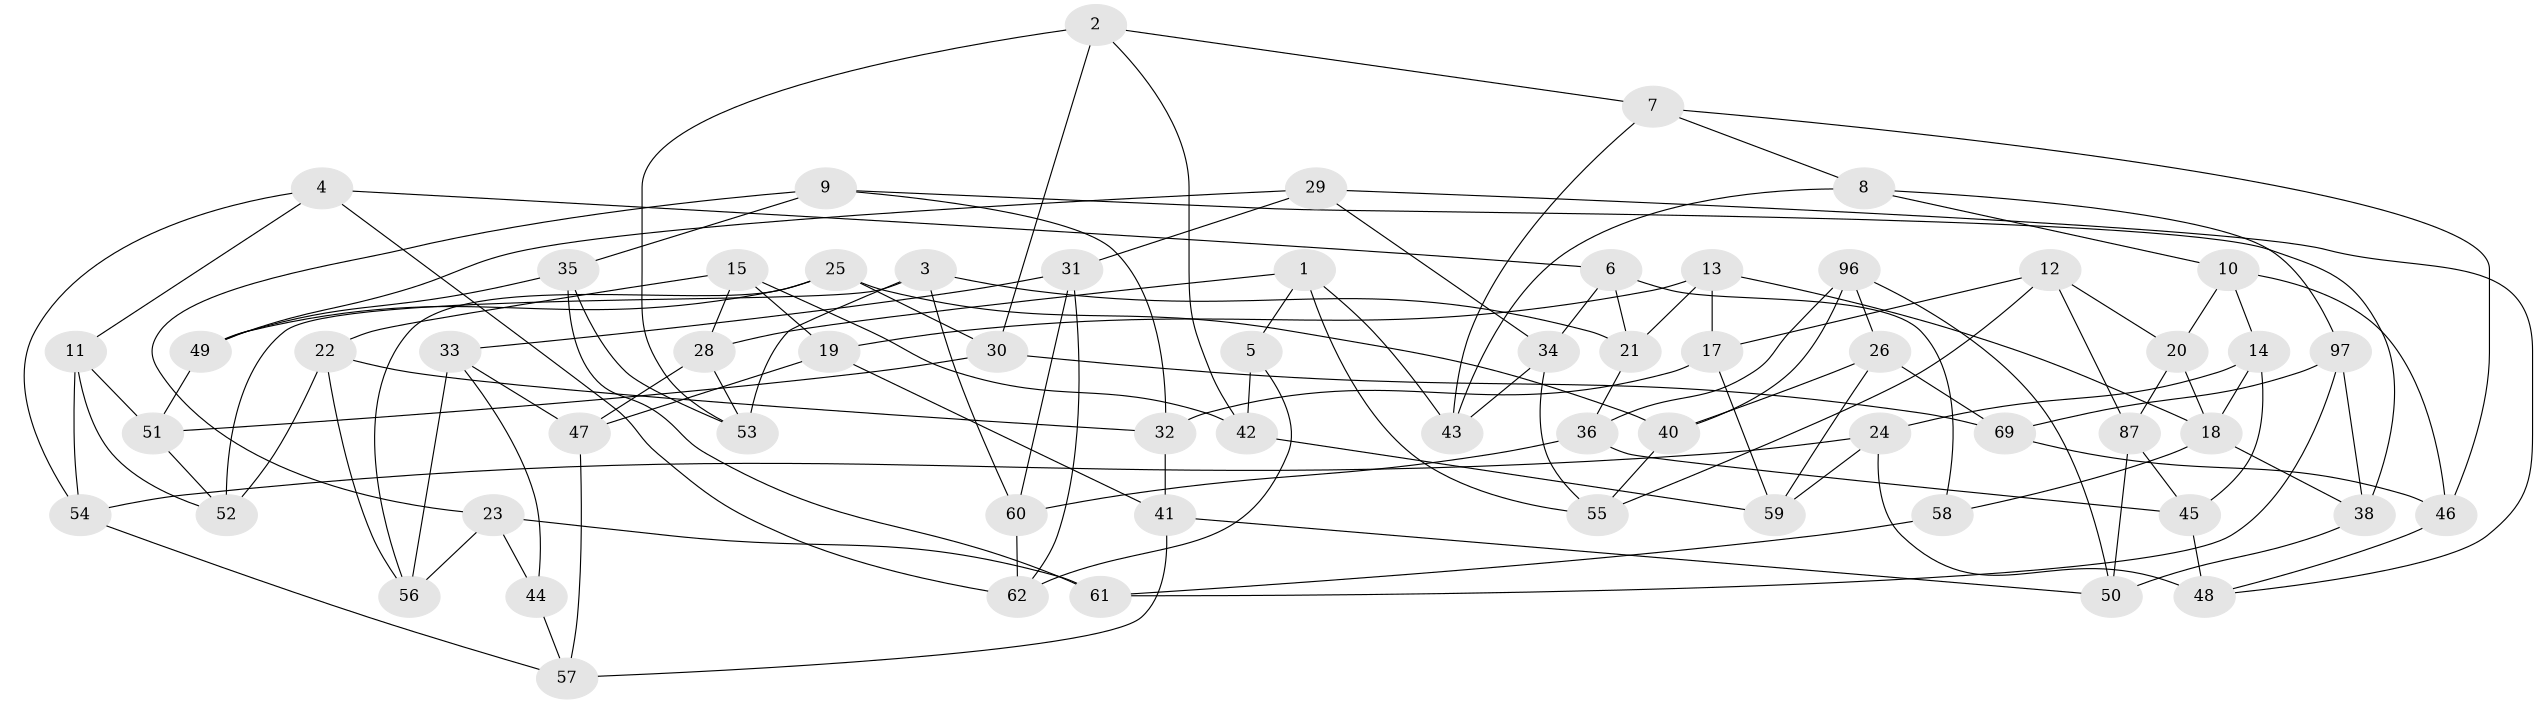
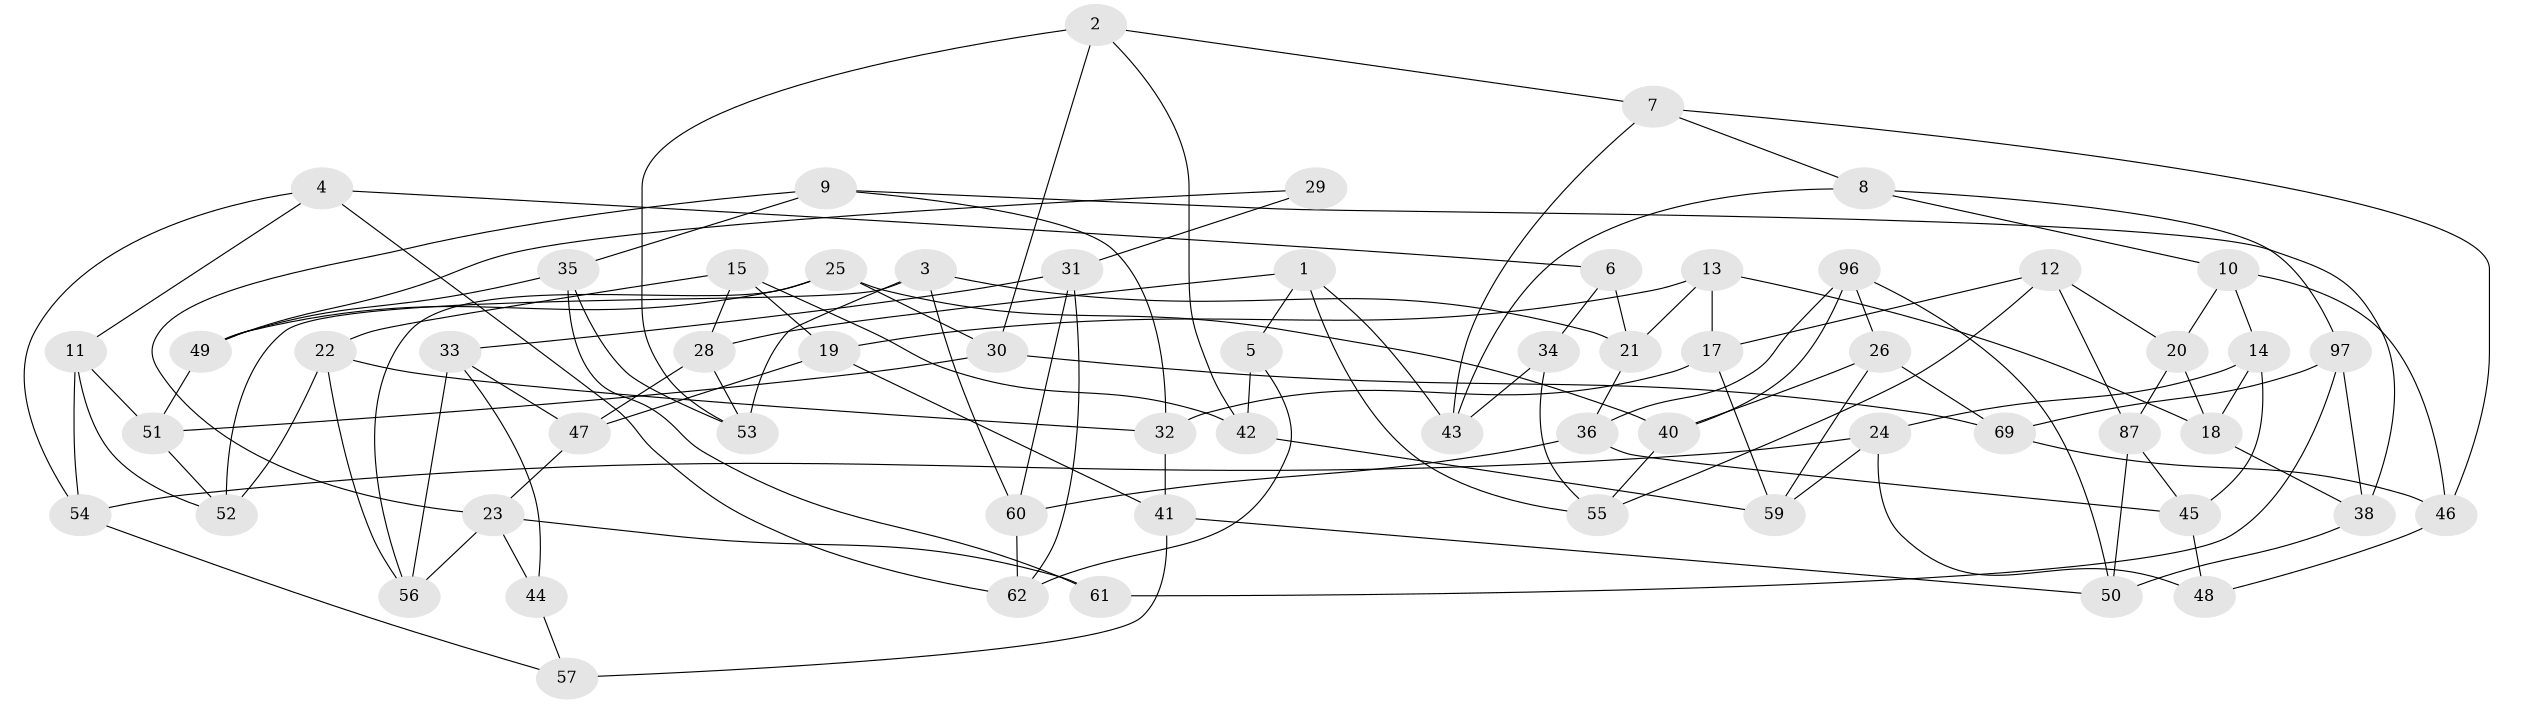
(2279, 242) -> none
(1432, 270) -> none
(1943, 515) -> none
(581, 556) -> (524, 486)
